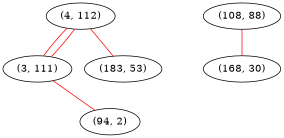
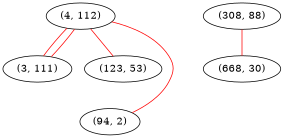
(242, 16) -> (242, 16)
(123, 69) -> (123, 69)
(242, 69) -> (242, 69)
(74, 96) -> (171, 59)
